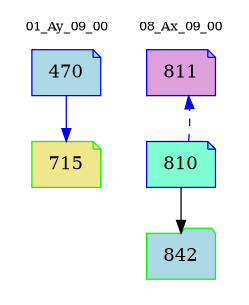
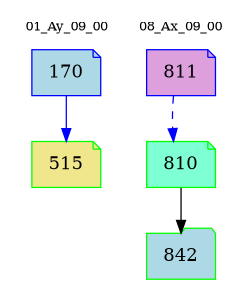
(66, 73) -> (66, 73)
(190, 125) -> (173, 112)
(66, 164) -> (66, 164)
(181, 164) -> (181, 164)
